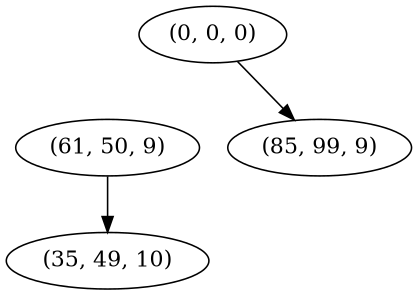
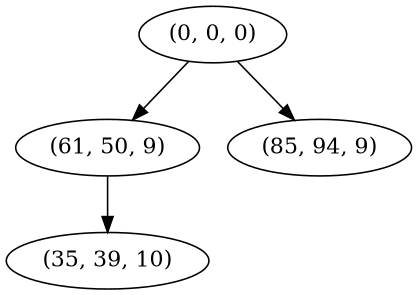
none -> (166, 85)
(320, 148) -> (320, 148)
(108, 261) -> (108, 261)
